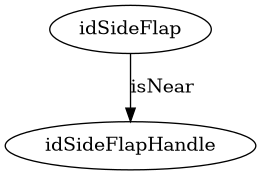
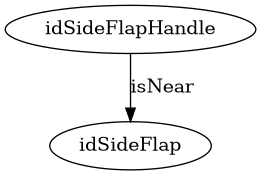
(131, 81) -> (131, 81)
